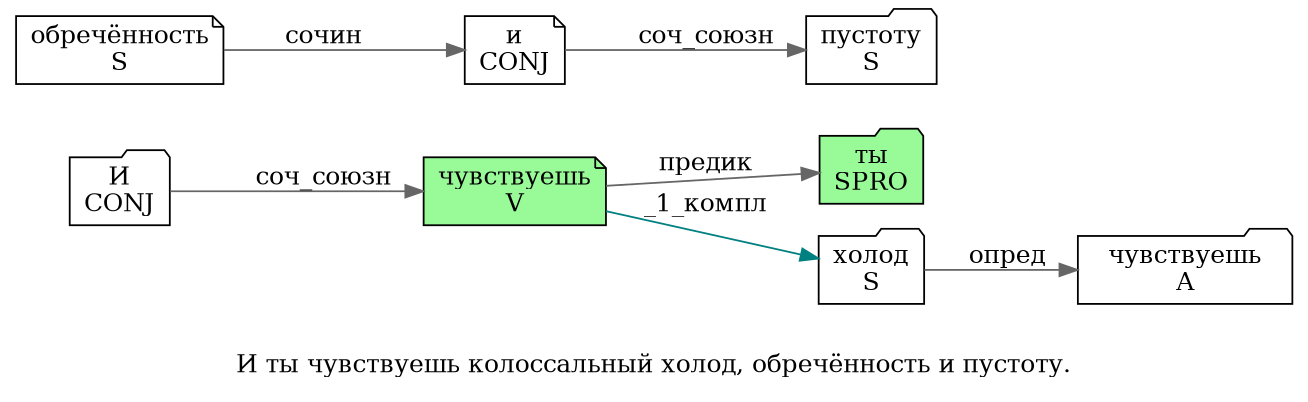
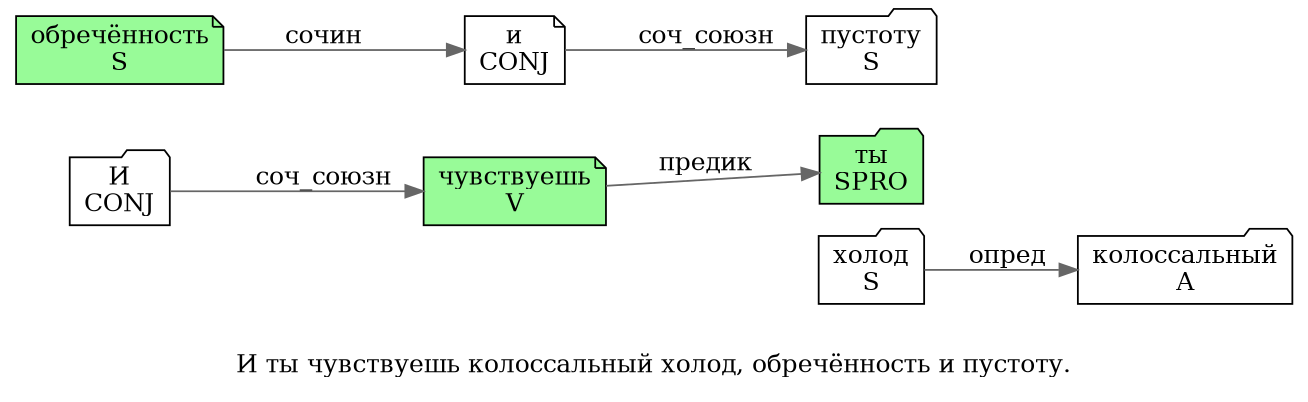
(120, 50) -> (120, 50)
(703, 233) -> none
(1185, 270) -> (1185, 270)
